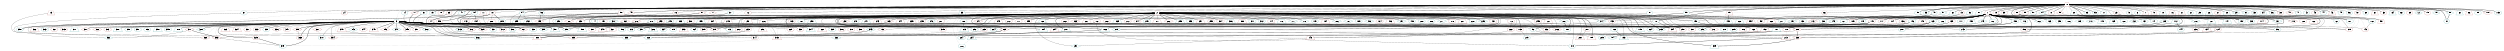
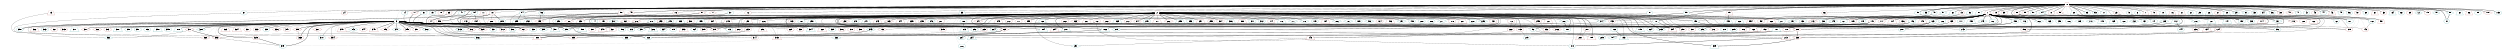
none -> (574, 30)
